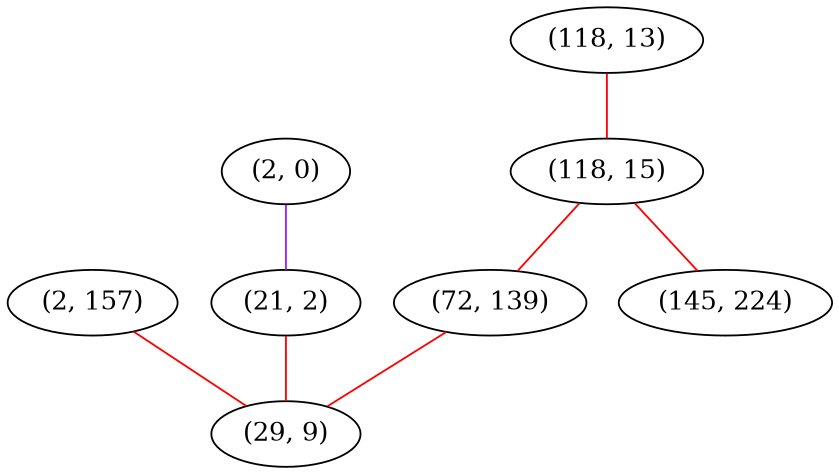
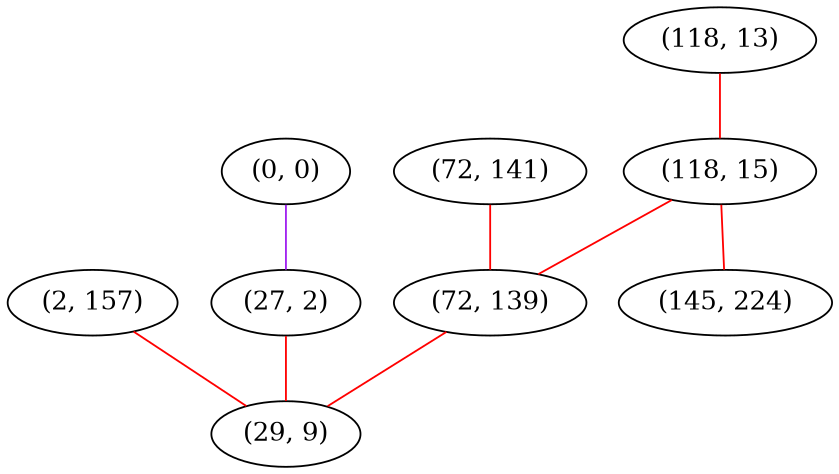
(286, 171) -> (286, 171)
none -> (490, 171)
(286, 303) -> (286, 303)
